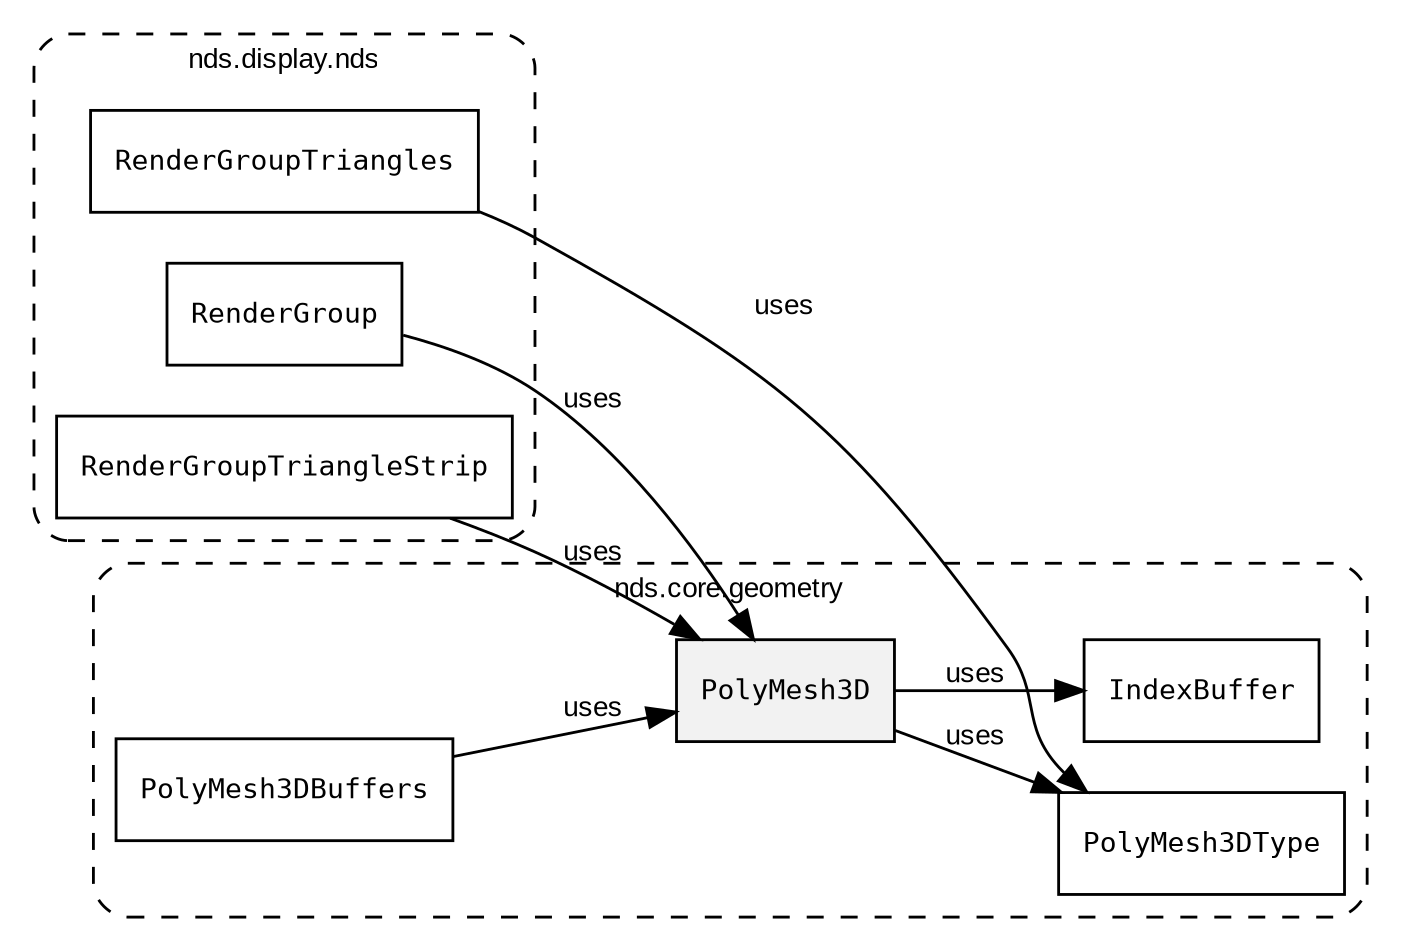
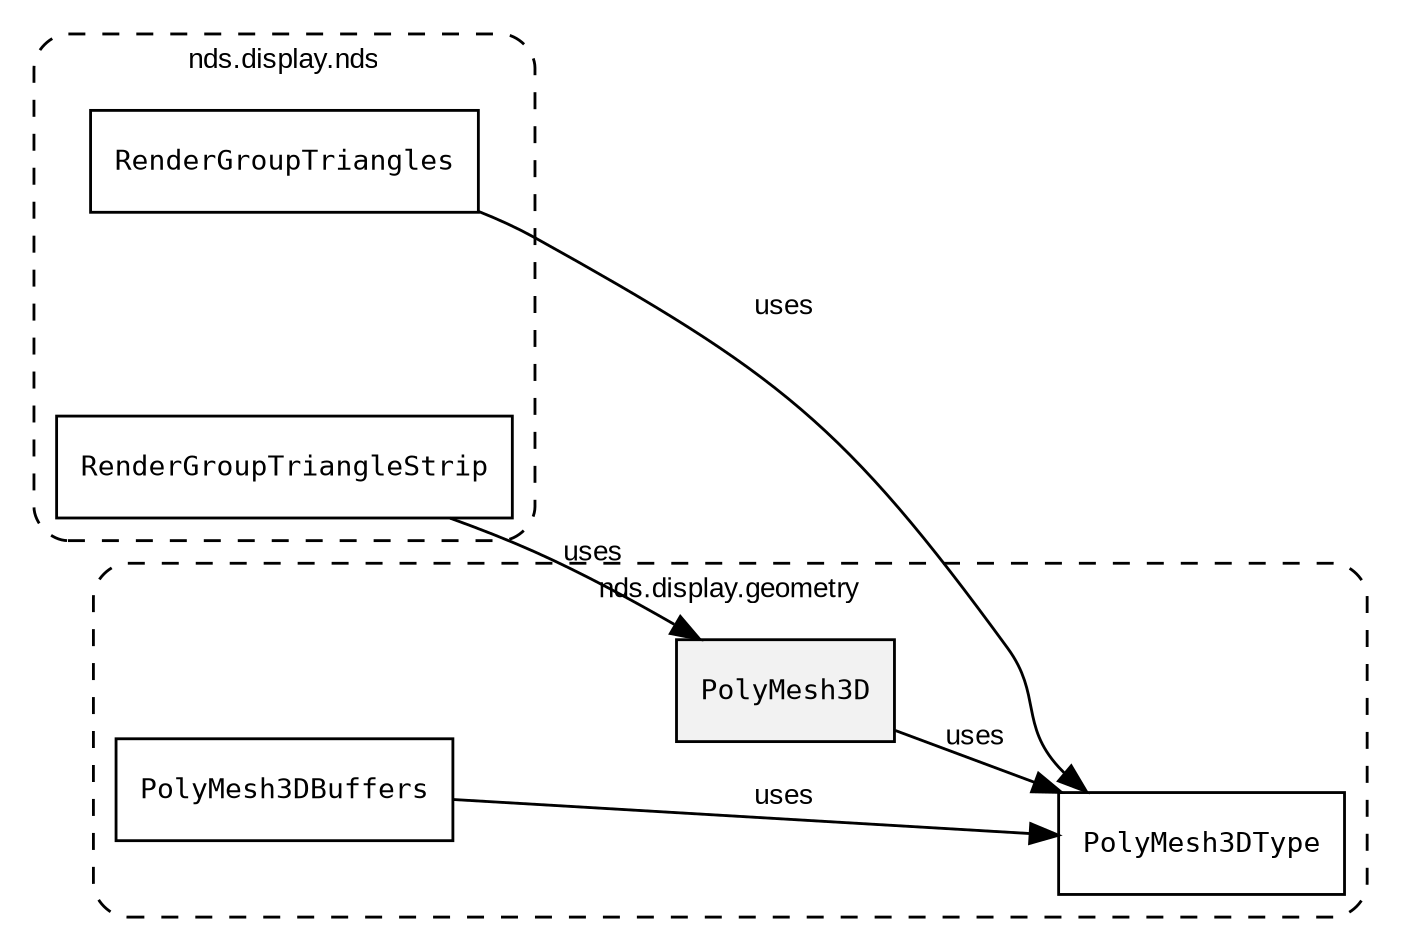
(284, 314) -> none
(730, 590) -> (730, 590)
(1202, 691) -> none
(551, 737) -> (742, 817)
